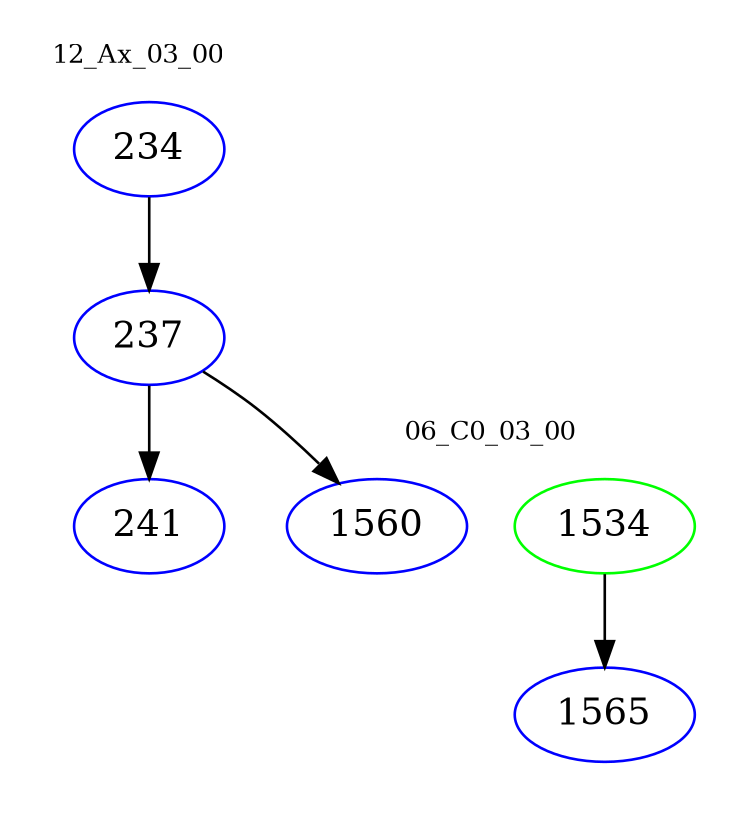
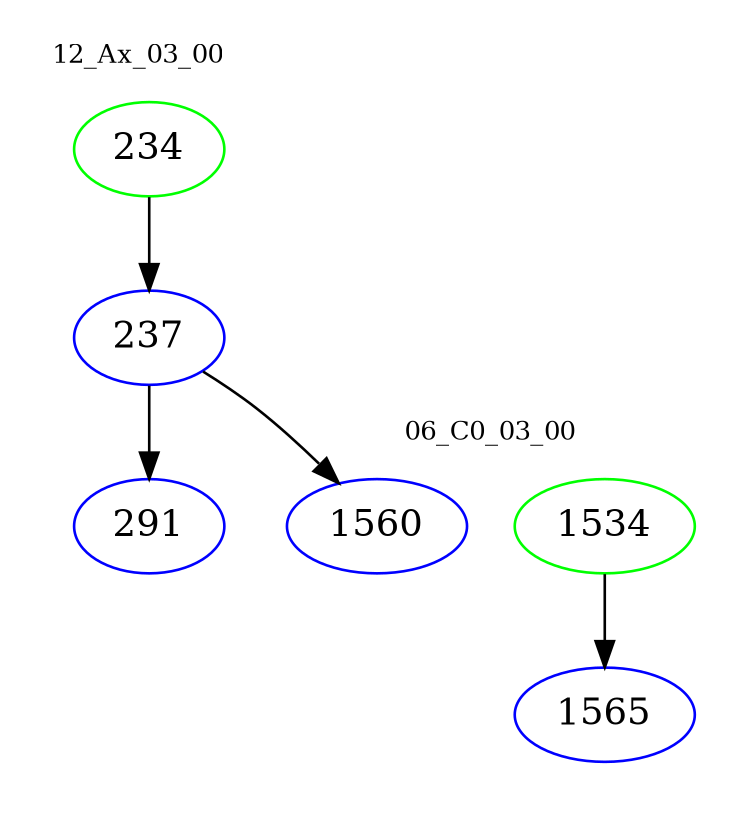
(149, 149) -> (149, 149)
(149, 526) -> (149, 526)
